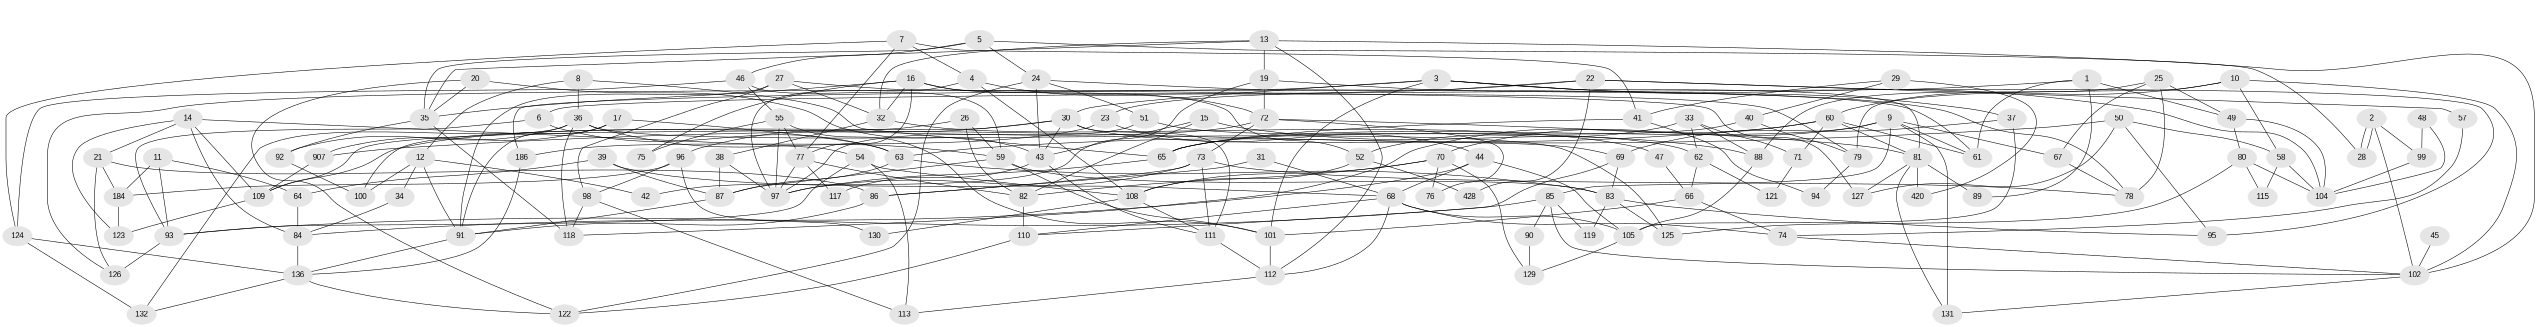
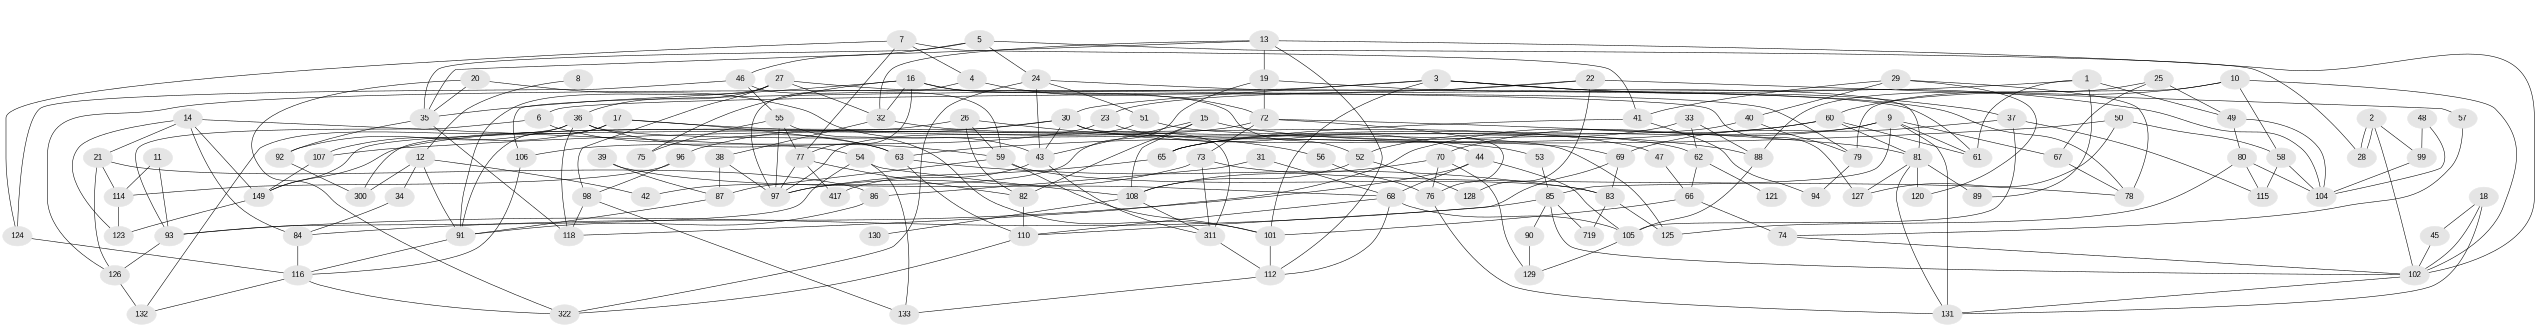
(578, 99) -> (679, 99)
(842, 116) -> none
(1027, 120) -> (1144, 147)
(2164, 143) -> (2121, 102)
none -> (2141, 149)
(319, 158) -> (319, 158)
(522, 158) -> (522, 158)
none -> (1321, 158)
none -> (1540, 158)
(1798, 158) -> none
(1232, 179) -> none
(811, 180) -> (955, 205)
(1040, 183) -> none
(119, 197) -> (119, 197)
(259, 197) -> (259, 197)
(298, 197) -> none
(360, 197) -> (360, 197)
(835, 197) -> (835, 197)
(1469, 197) -> (1469, 197)
(1918, 197) -> (1918, 197)
none -> (2484, 197)
(712, 213) -> none
(1566, 224) -> none
(1210, 236) -> (1210, 236)
(1589, 236) -> (1589, 236)
(2212, 236) -> none
(79, 275) -> (128, 295)
(298, 275) -> (298, 275)
none -> (1666, 303)
(565, 315) -> (565, 315)
(904, 315) -> (904, 315)
